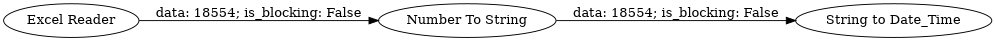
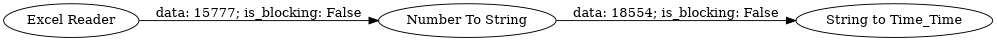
(259, 14) -> (259, 14)
(894, 21) -> (894, 21)
